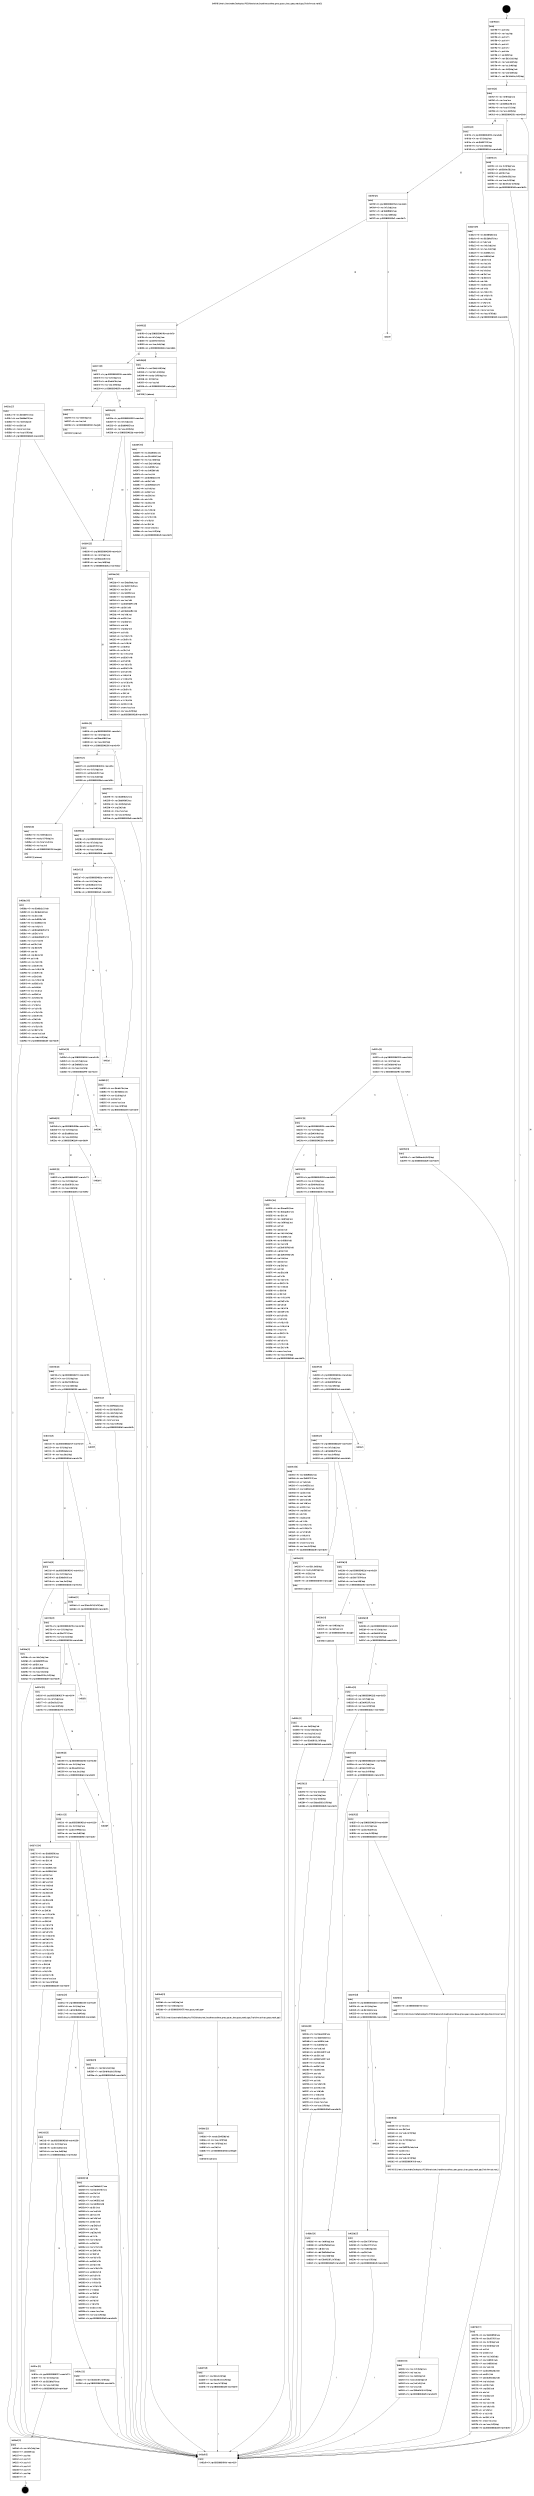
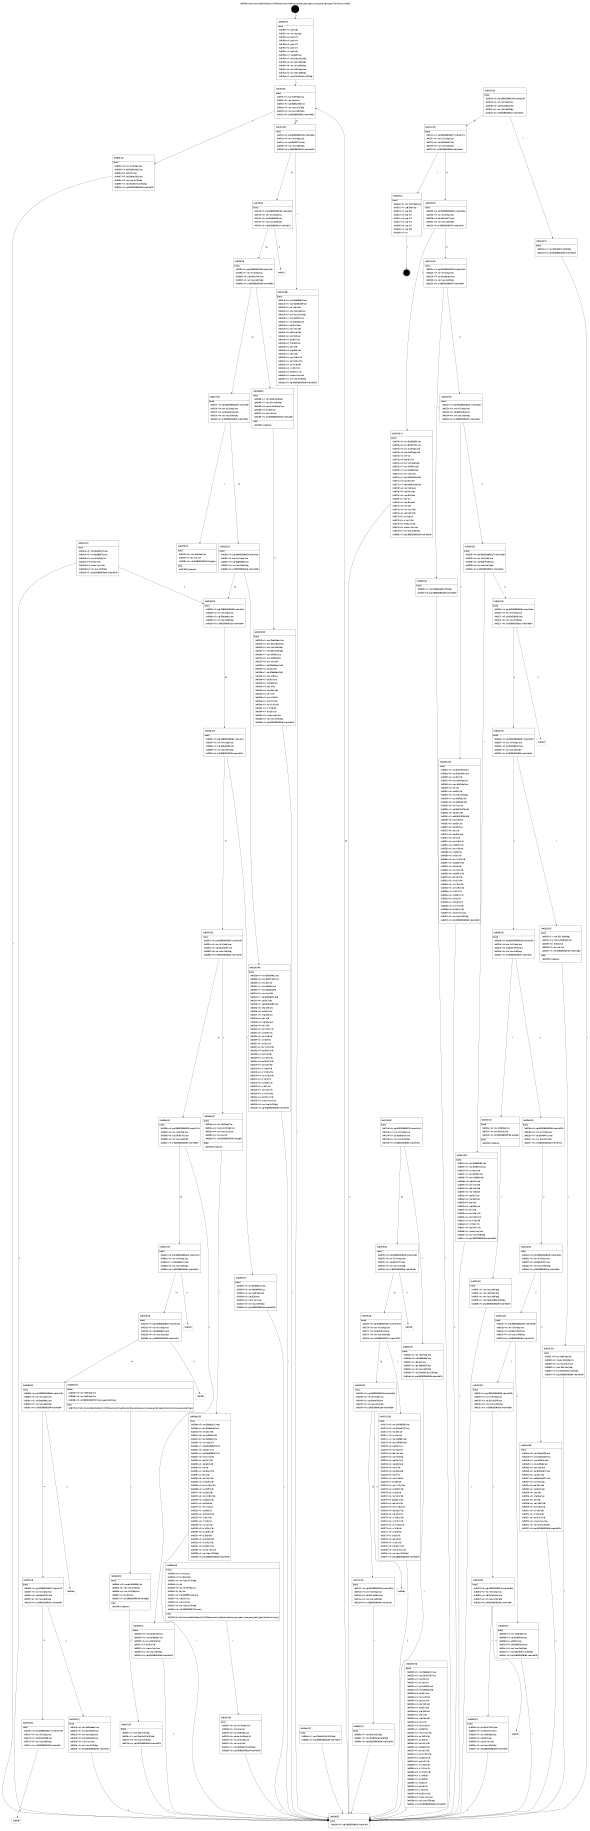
none -> (445, 215)
(63, 1447) -> none
(76, 2006) -> none
(449, 2006) -> none
